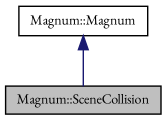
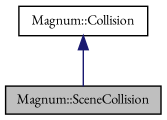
(83, 21) -> (83, 21)
